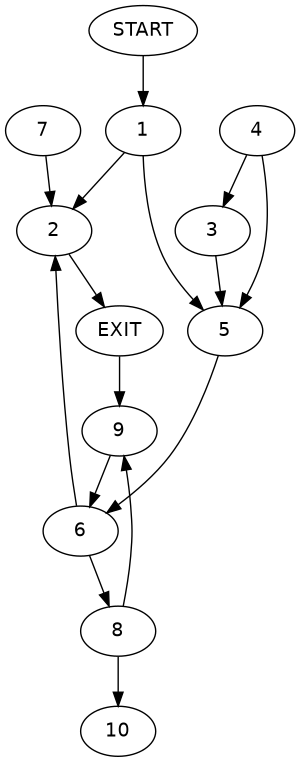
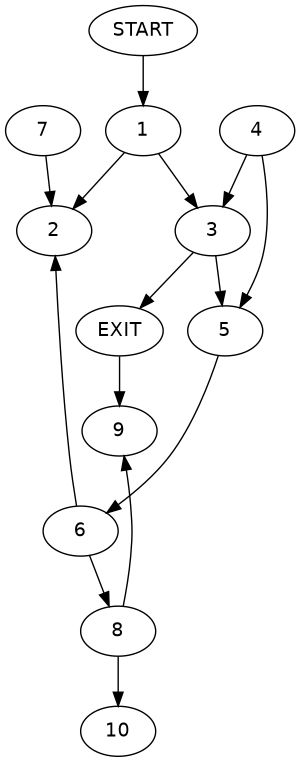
(154, 233) -> (174, 175)
(83, 275) -> (172, 275)
(103, 475) -> none
